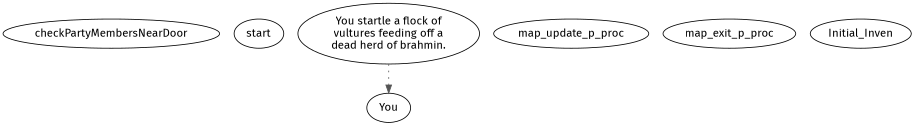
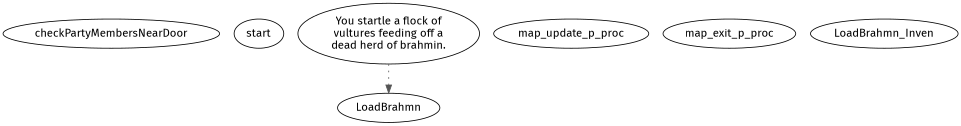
(861, 34) -> (884, 34)
(389, 108) -> (389, 108)
